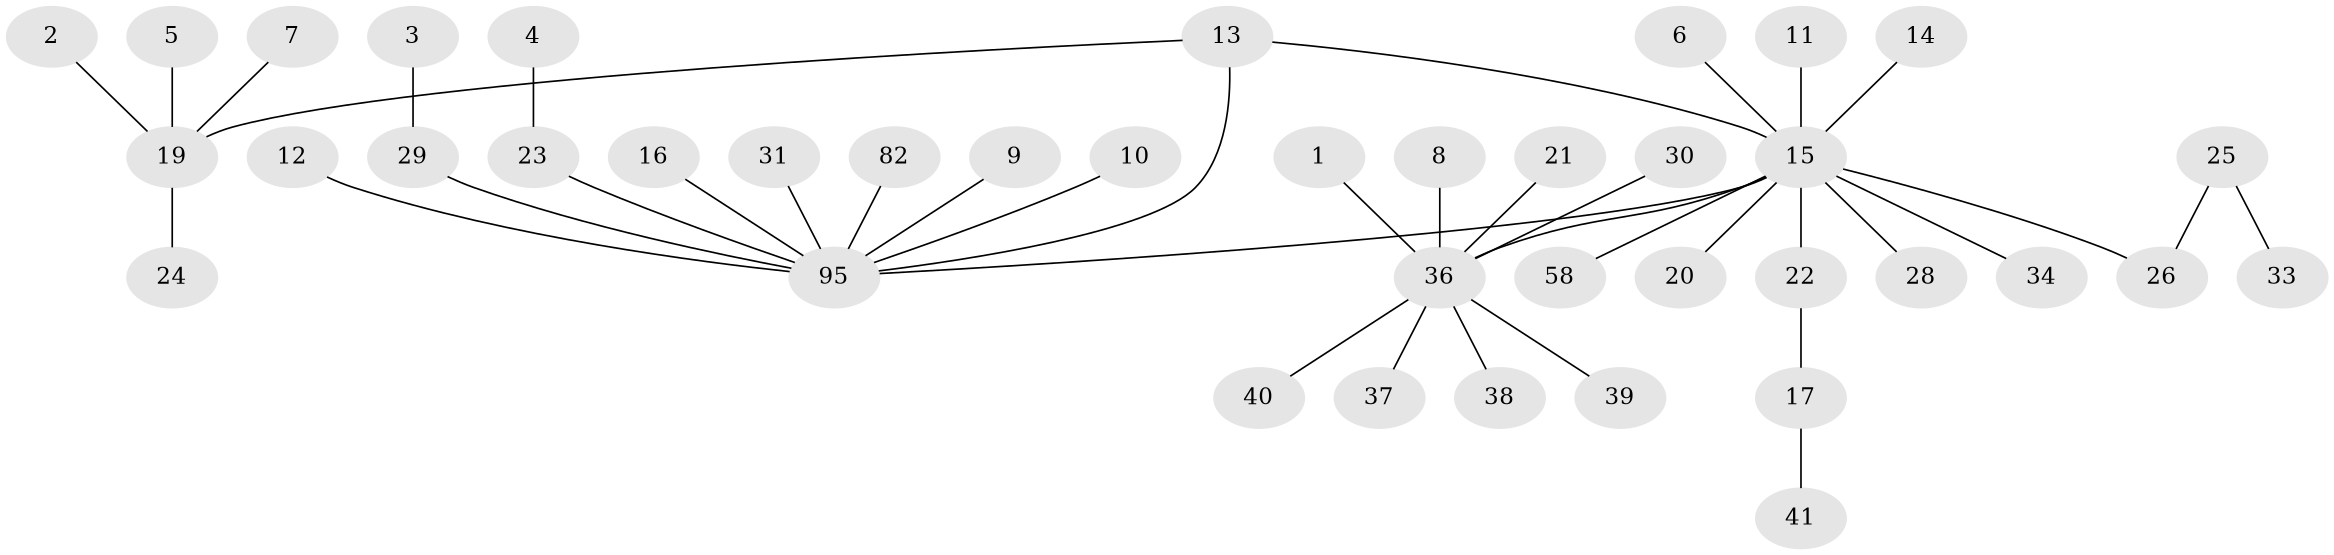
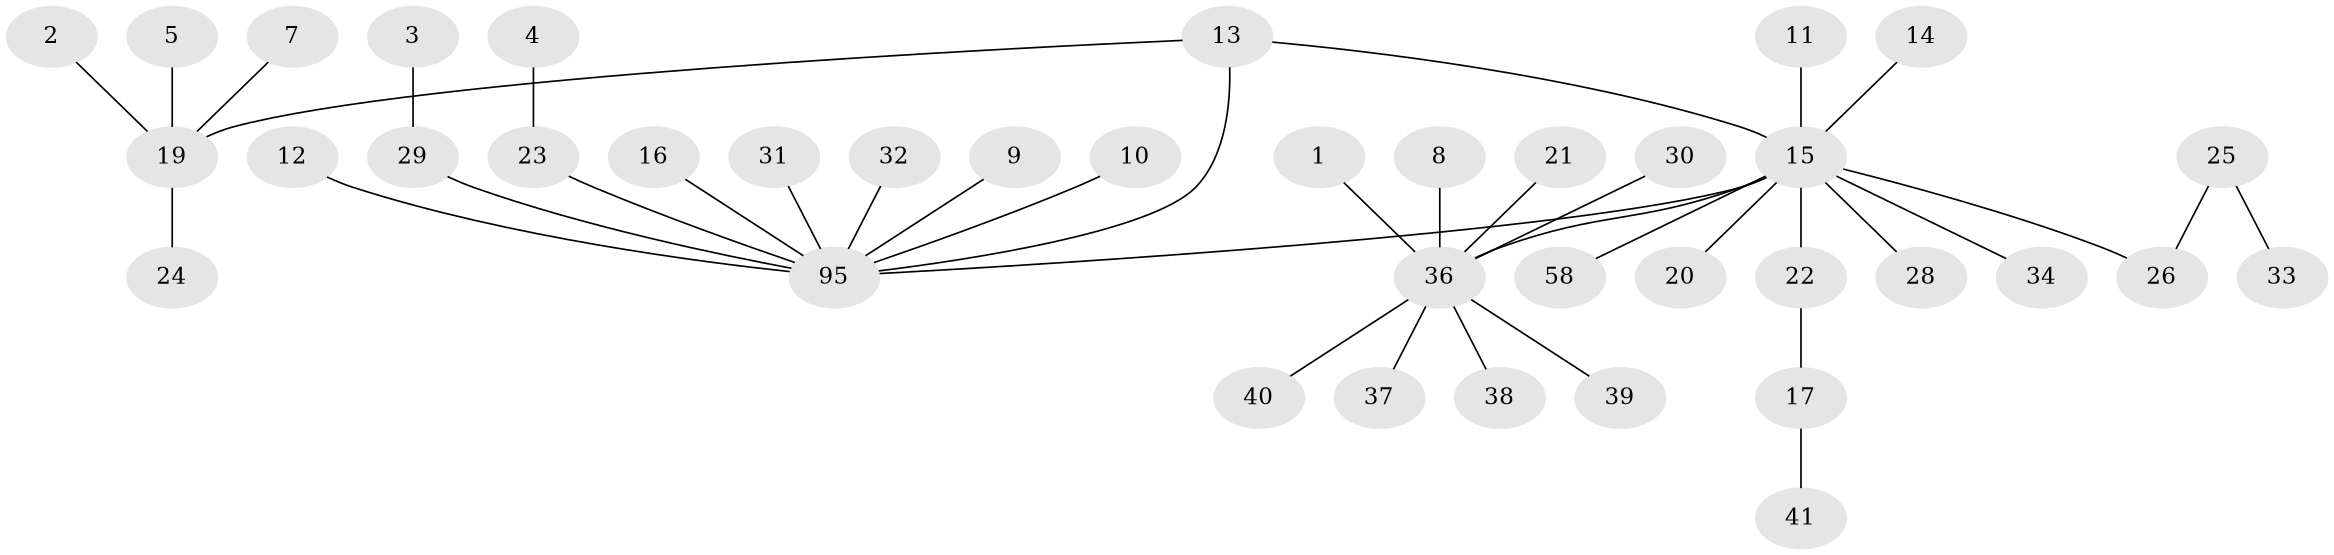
(1681, 37) -> none
(895, 157) -> (895, 157)
